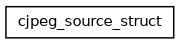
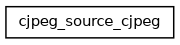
(90, 22) -> (90, 22)
